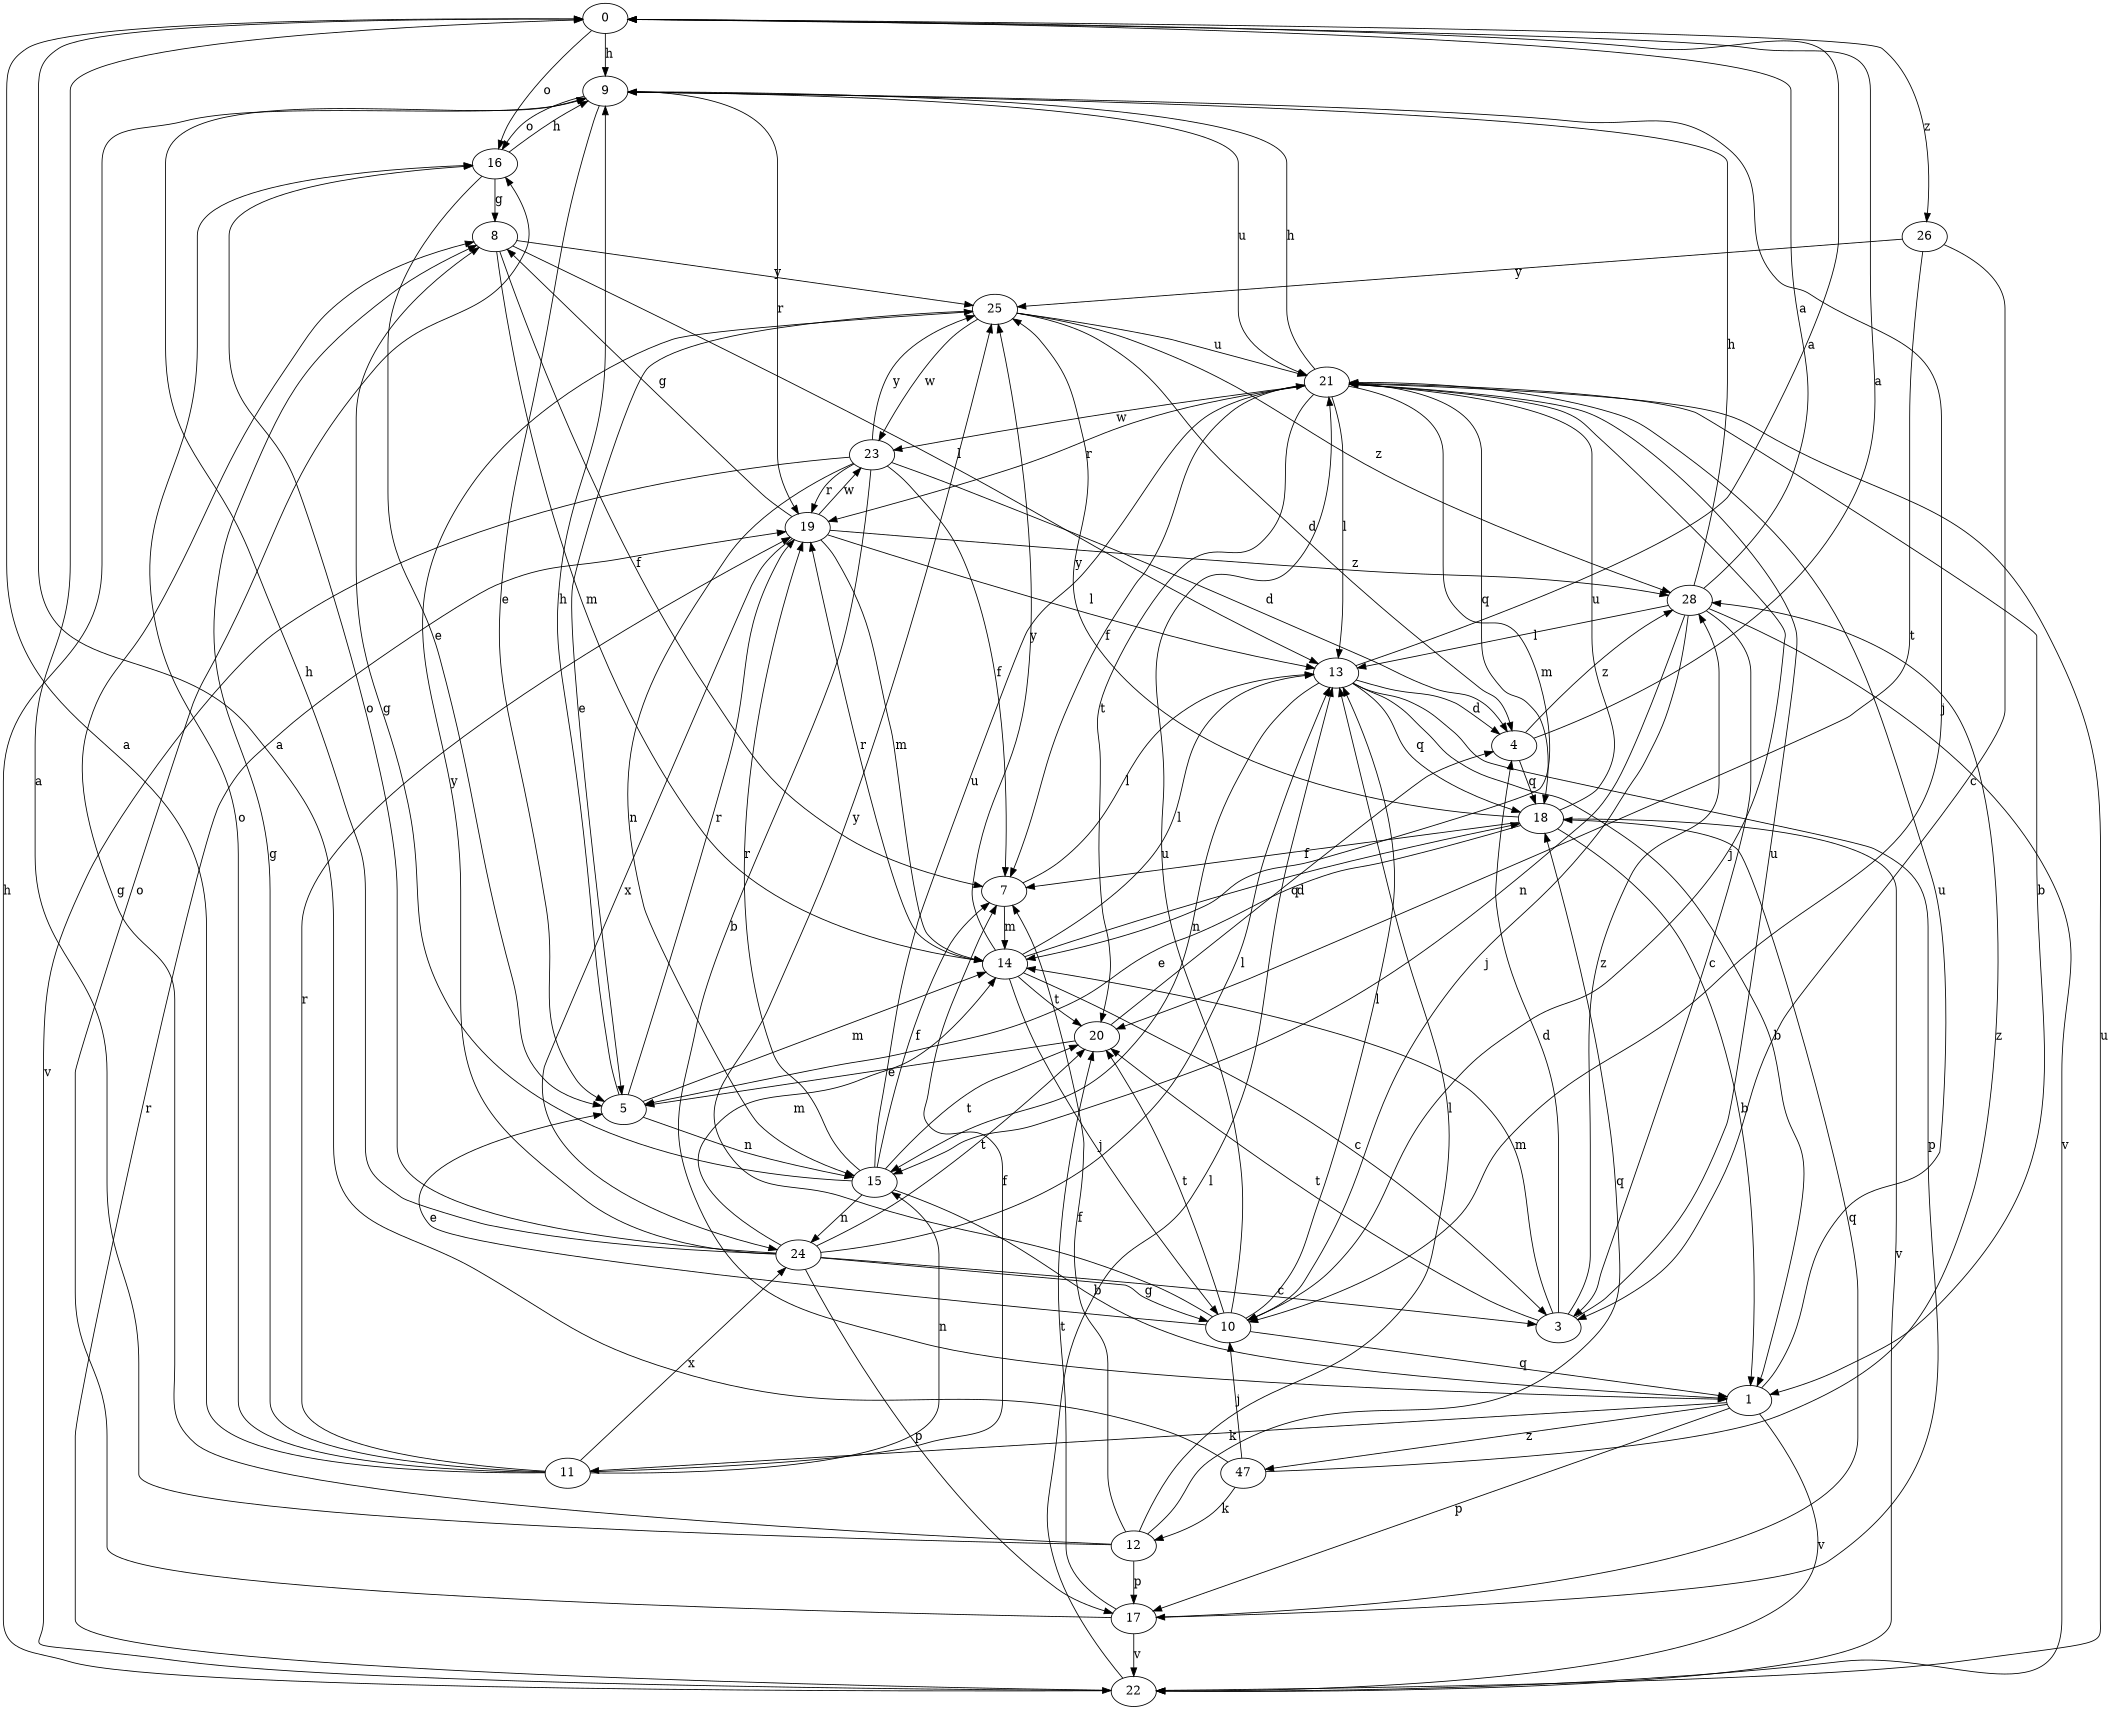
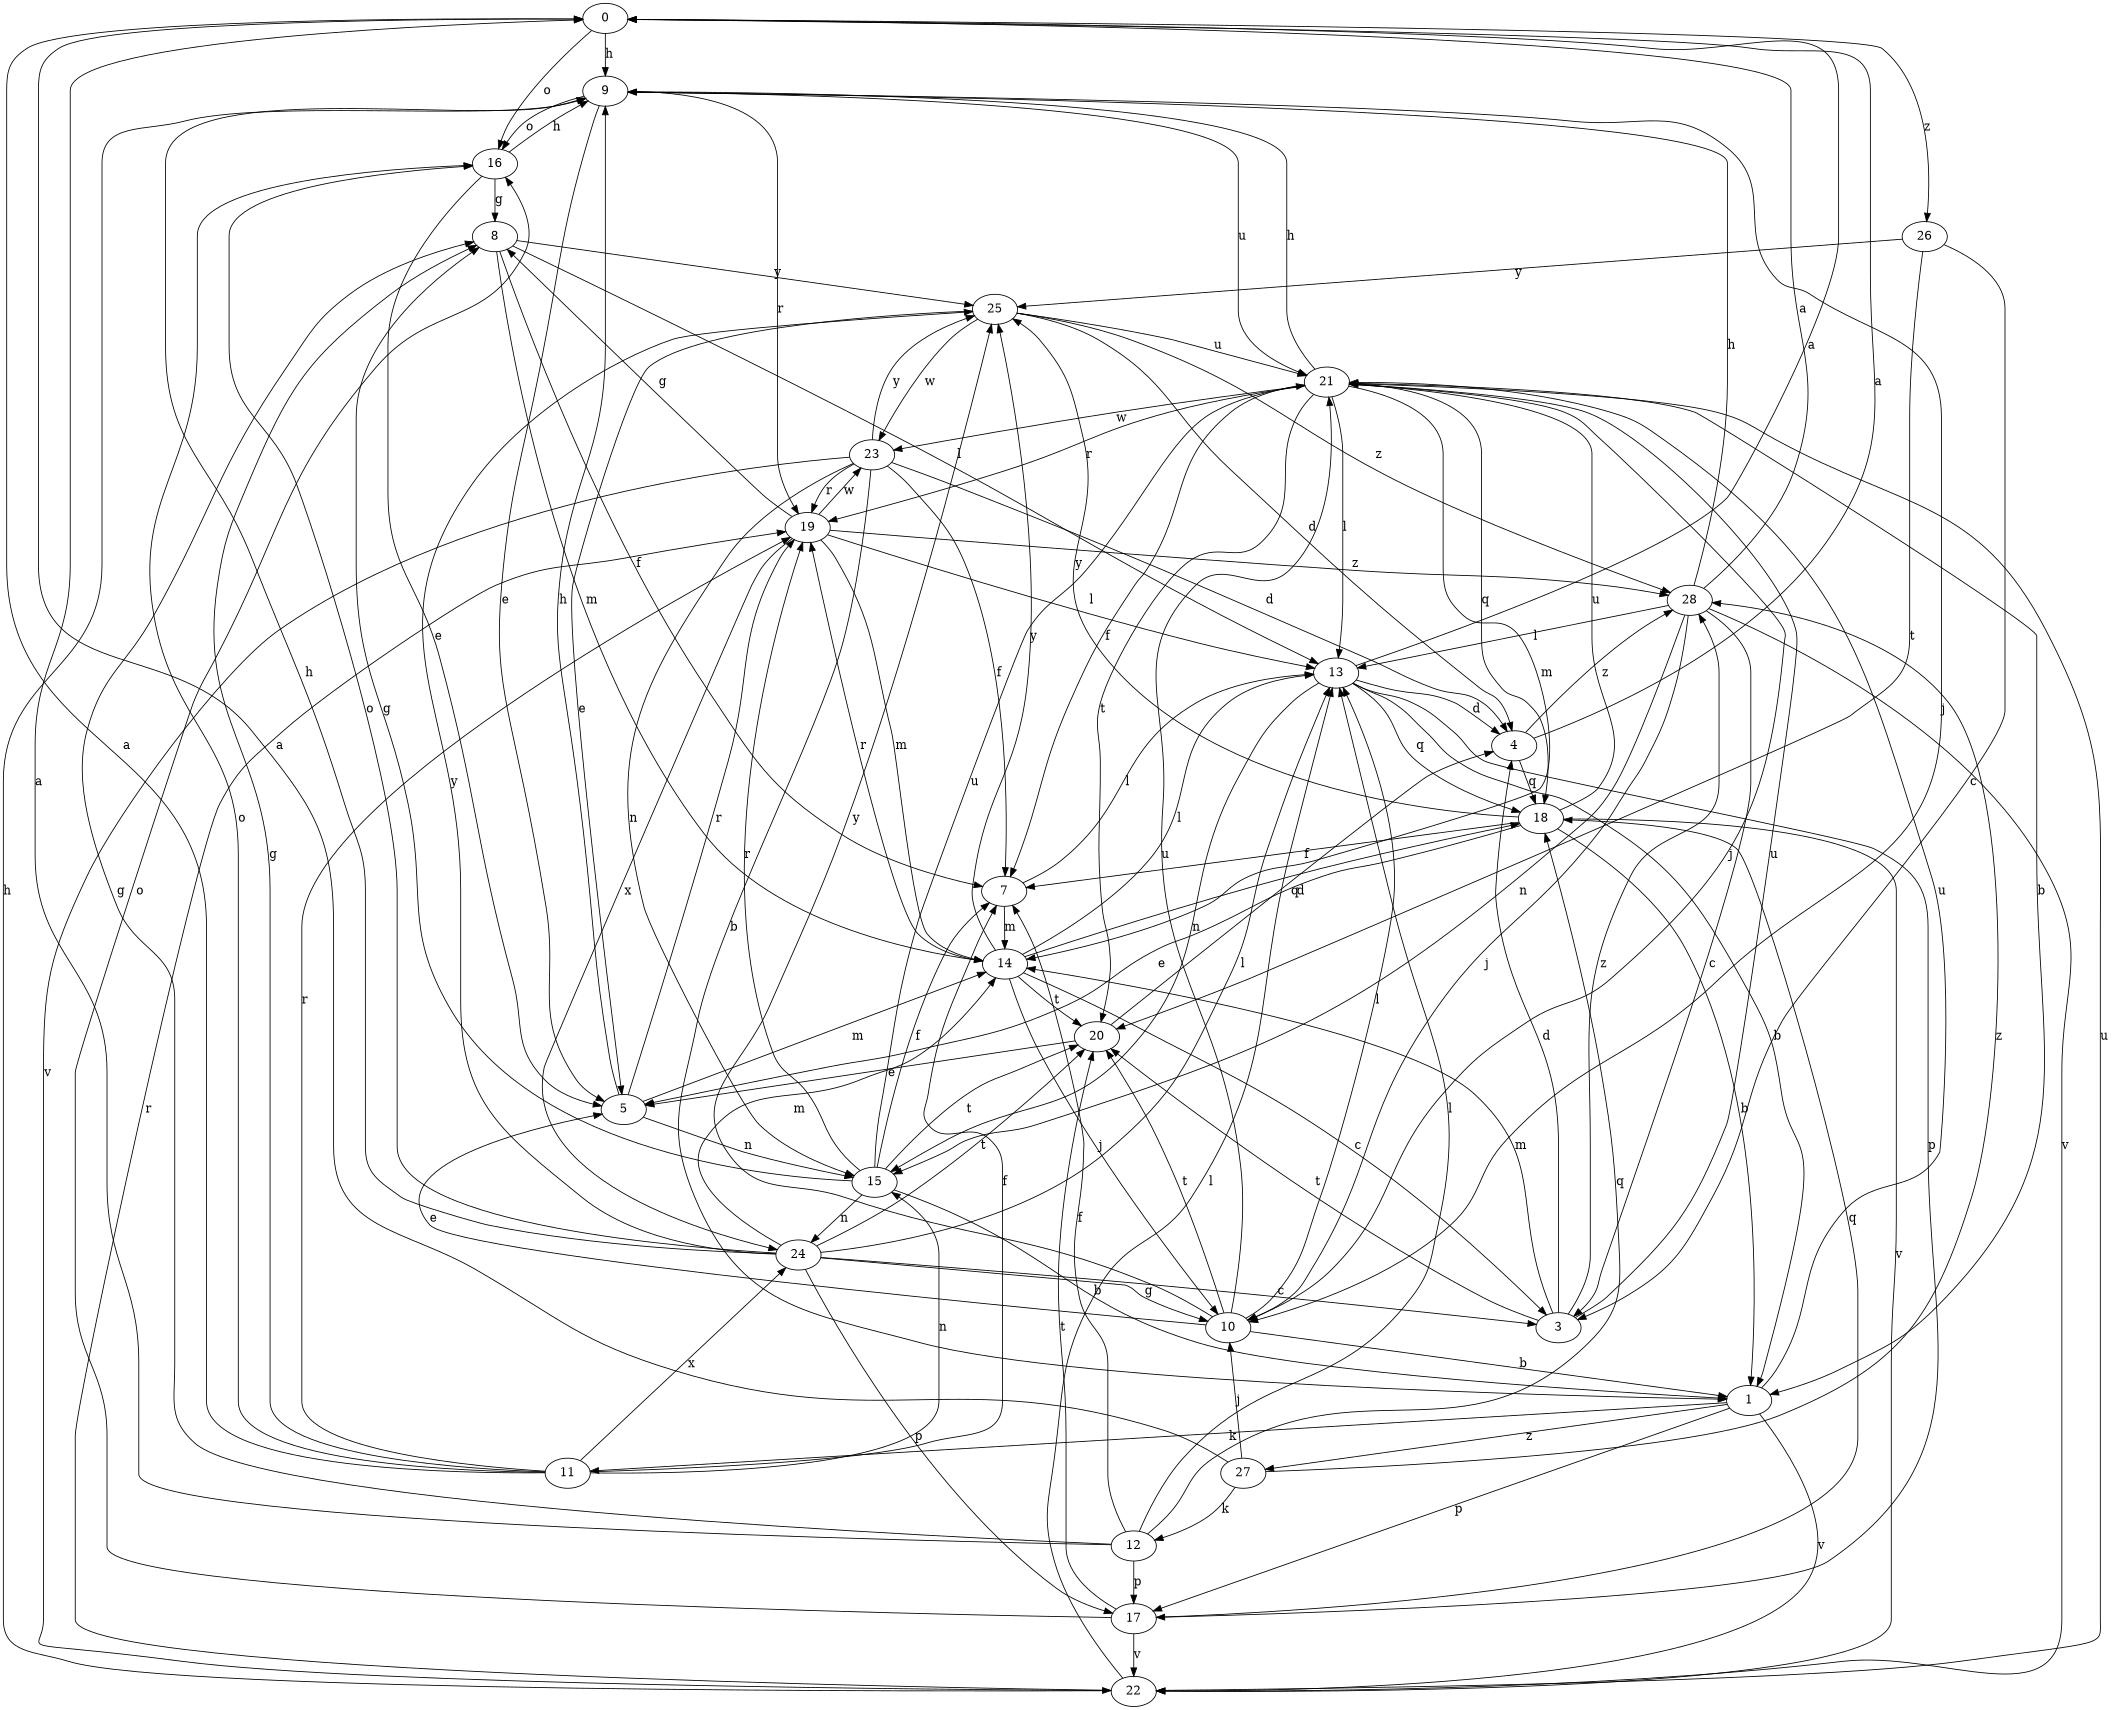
(1523, 1364) -> (1523, 1364)
(1243, 1473) -> (1243, 1473)
